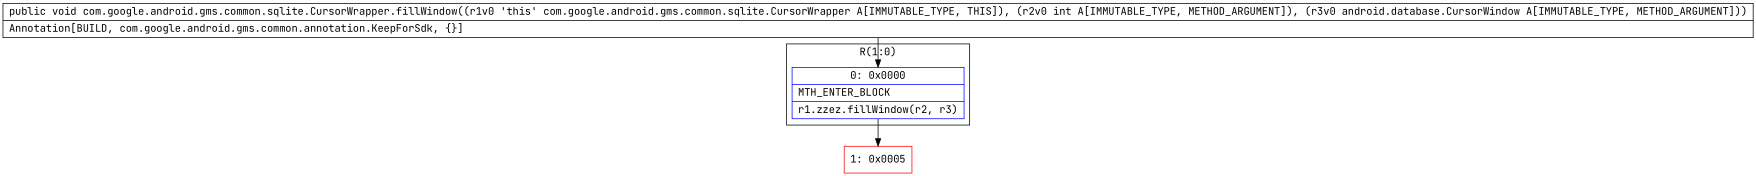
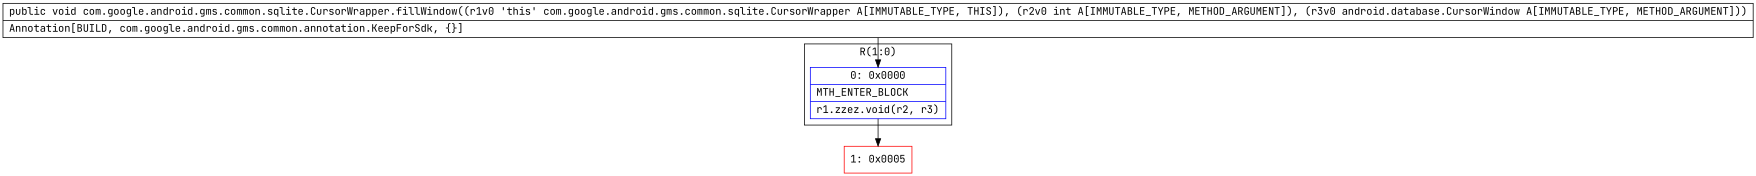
(878, 110) -> (878, 110)
